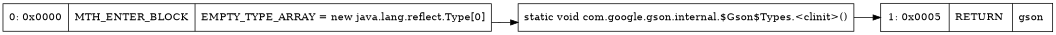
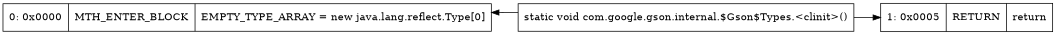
(1031, 17) -> (1030, 17)
(501, 22) -> (509, 13)
